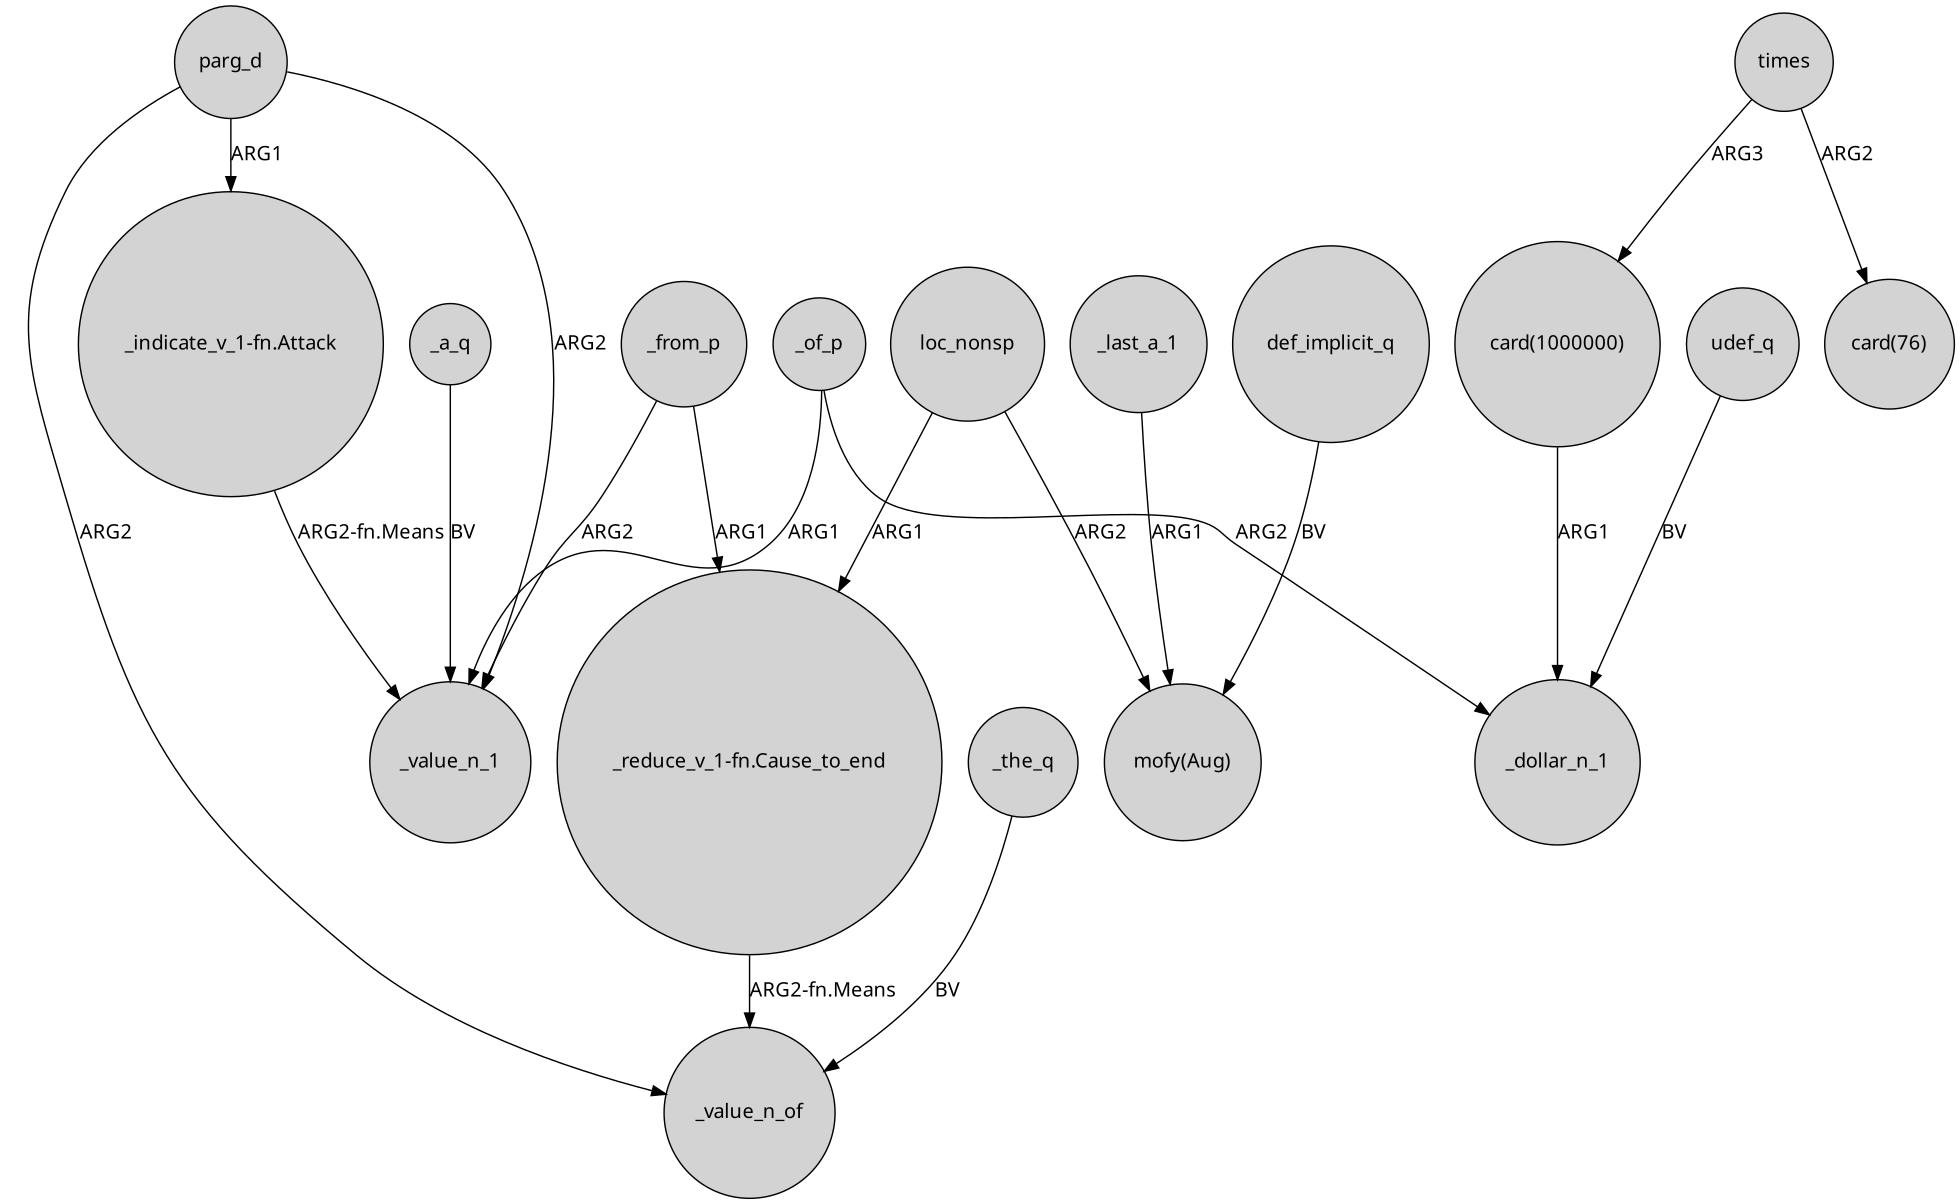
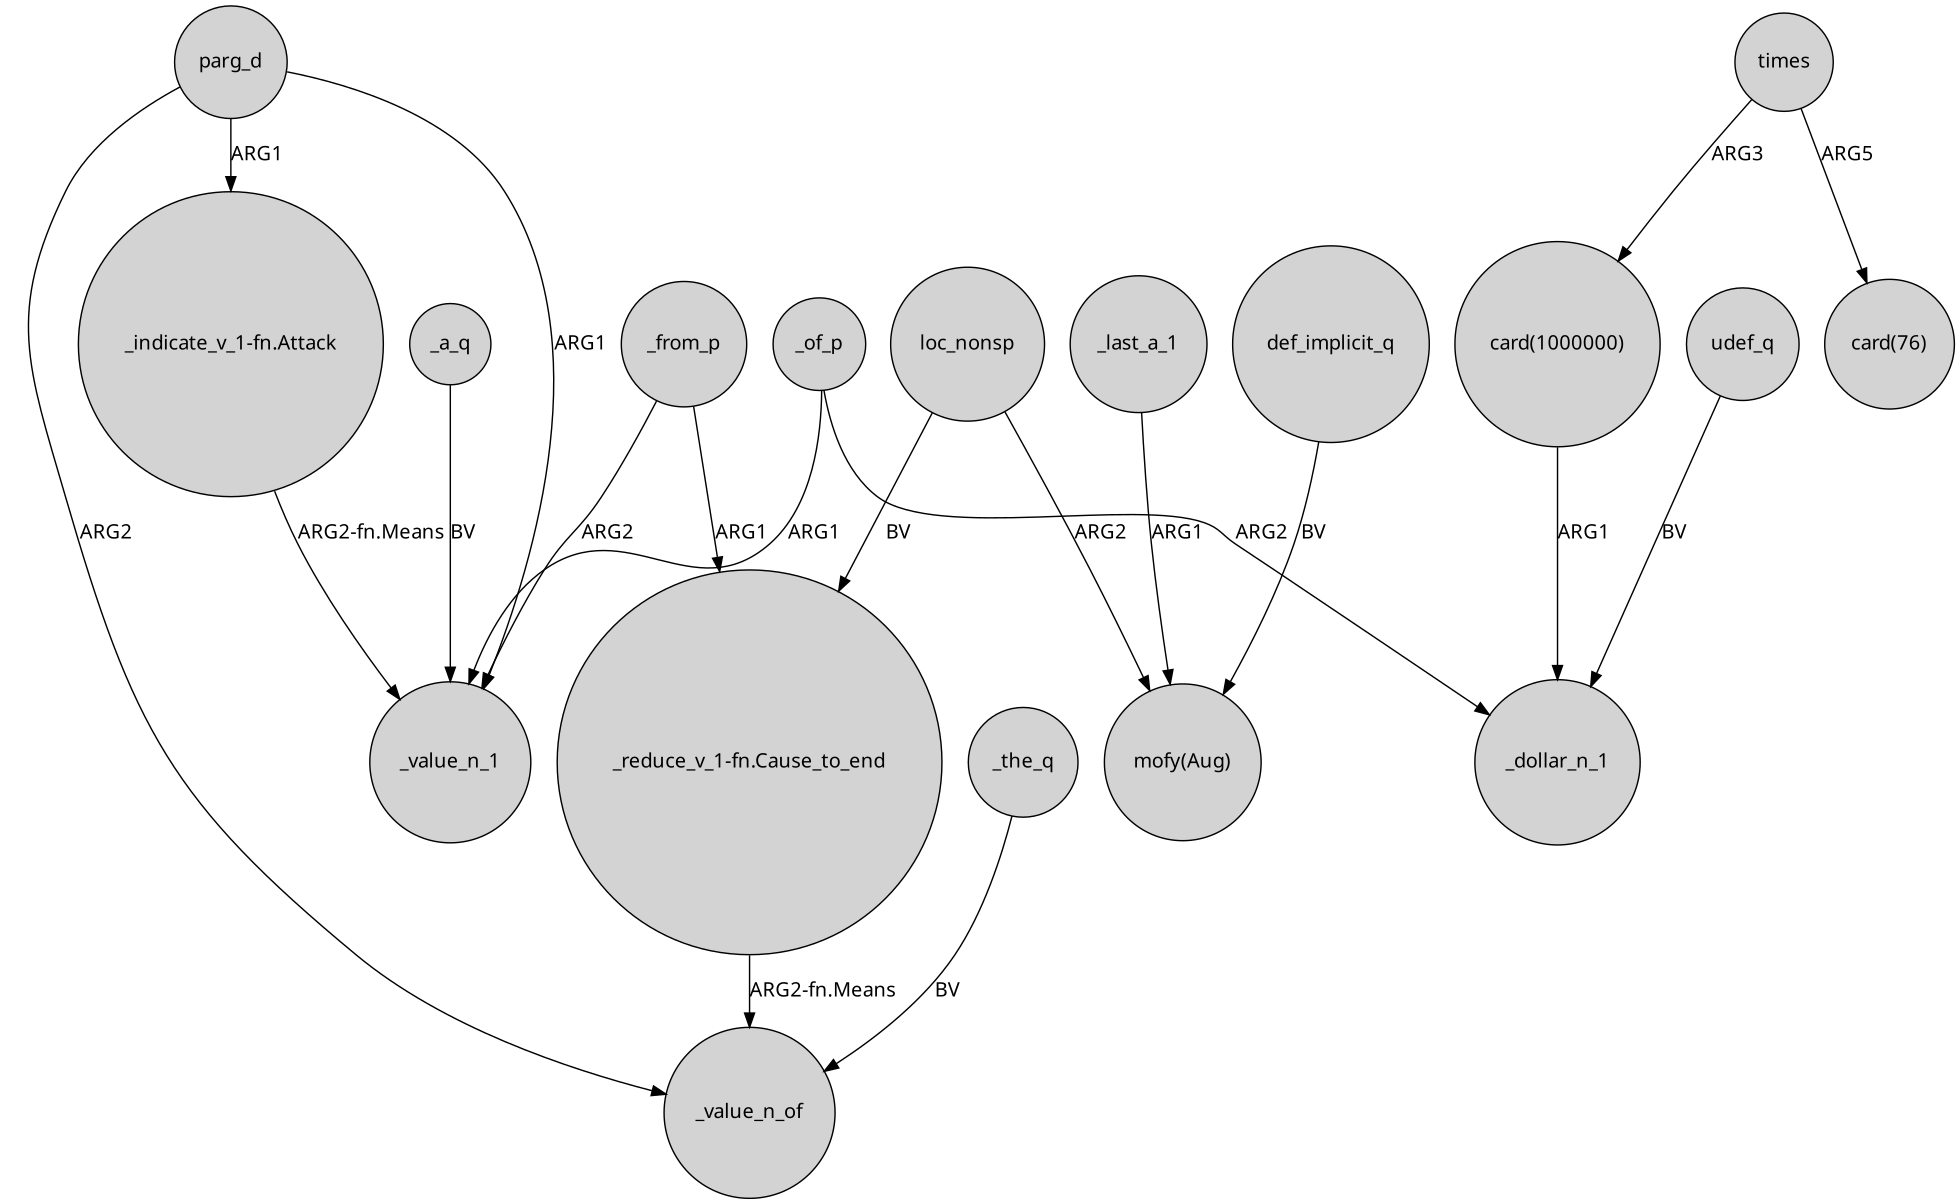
(1848, 155) -> (1848, 155)
(581, 344) -> (581, 344)
(898, 533) -> (898, 533)
